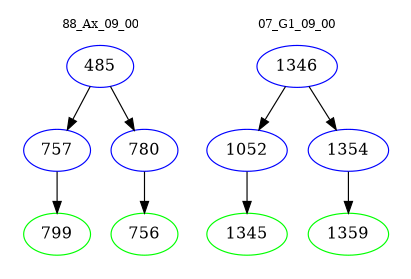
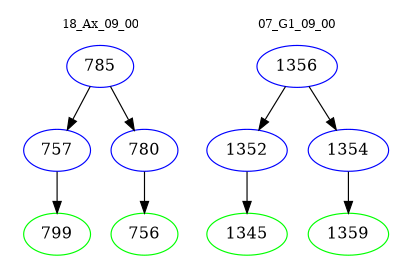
(101, 25) -> (101, 25)
(100, 66) -> (100, 66)
(297, 66) -> (297, 66)
(247, 150) -> (247, 150)
